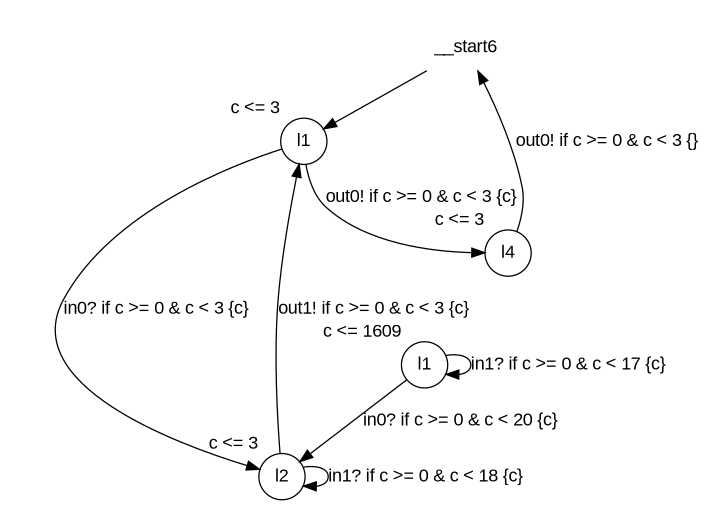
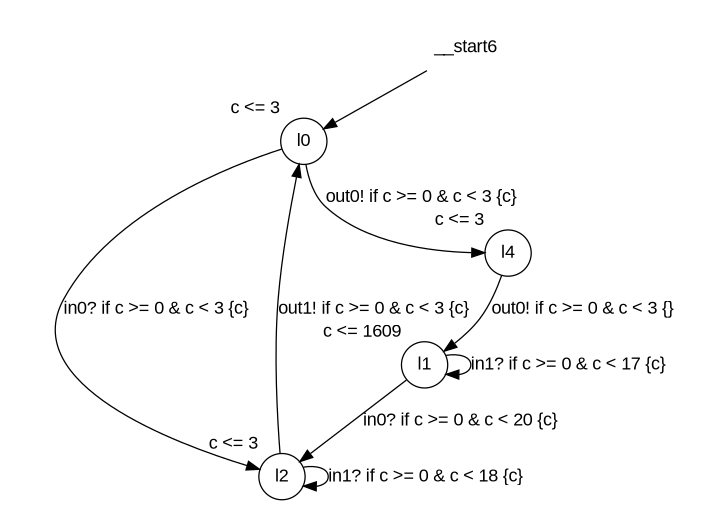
(304, 141) -> (304, 141)
(514, 155) -> (484, 313)
